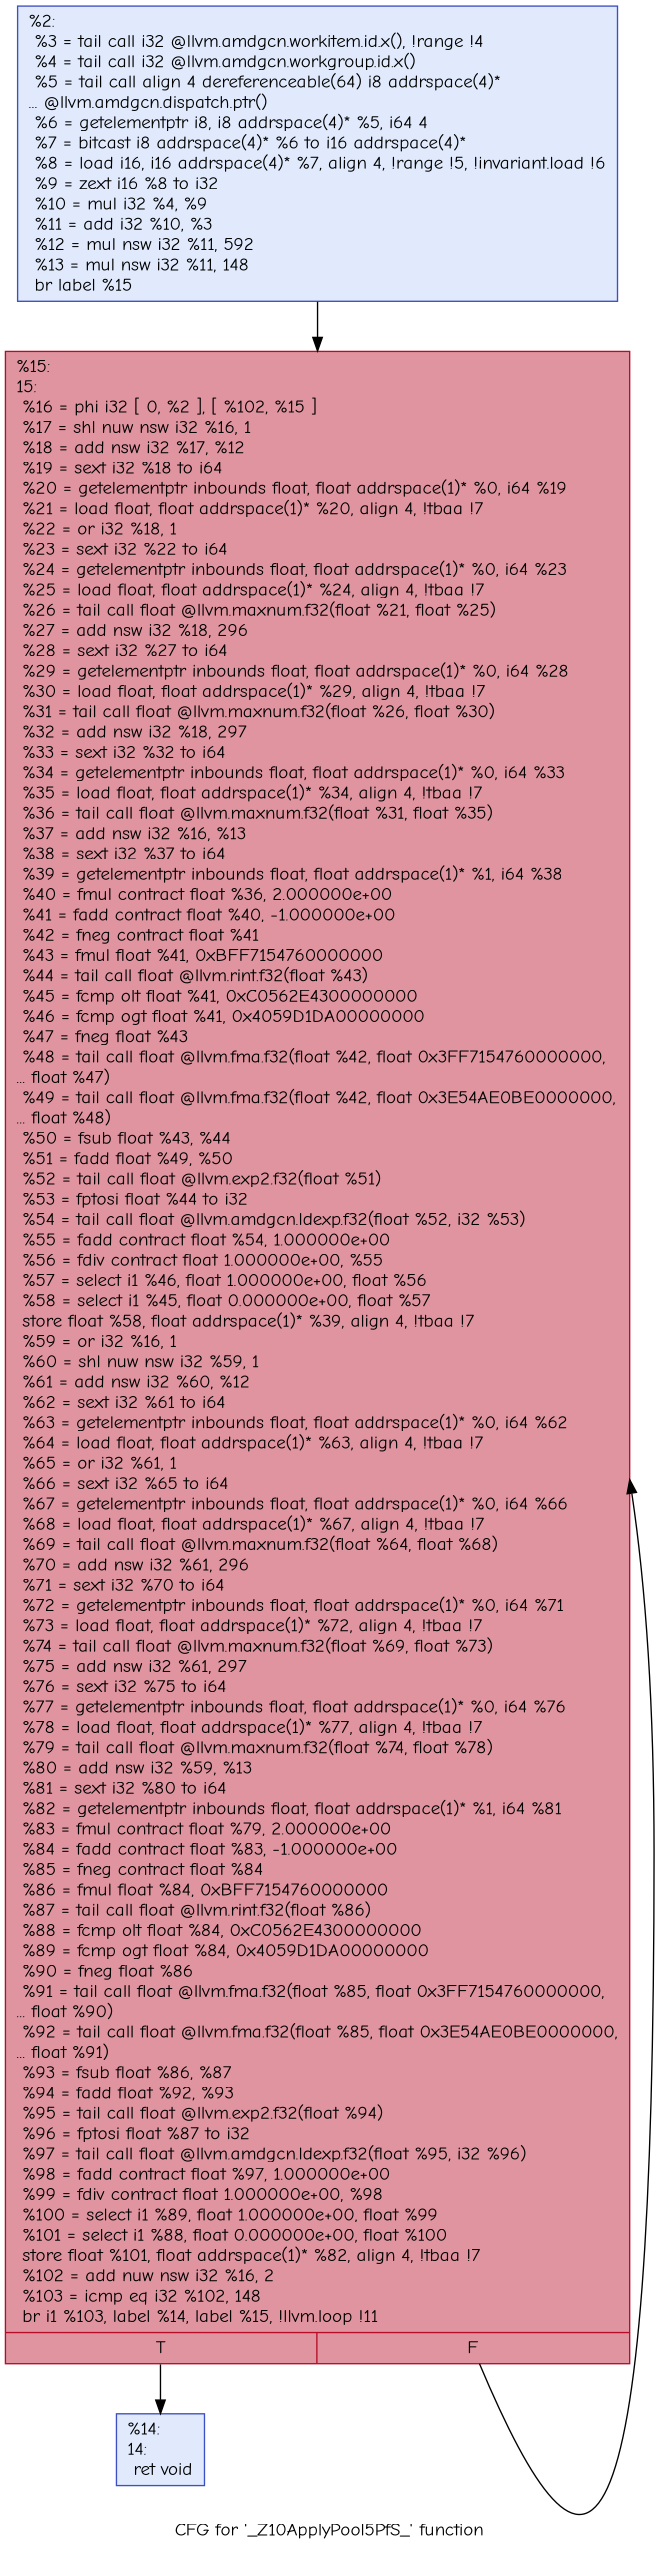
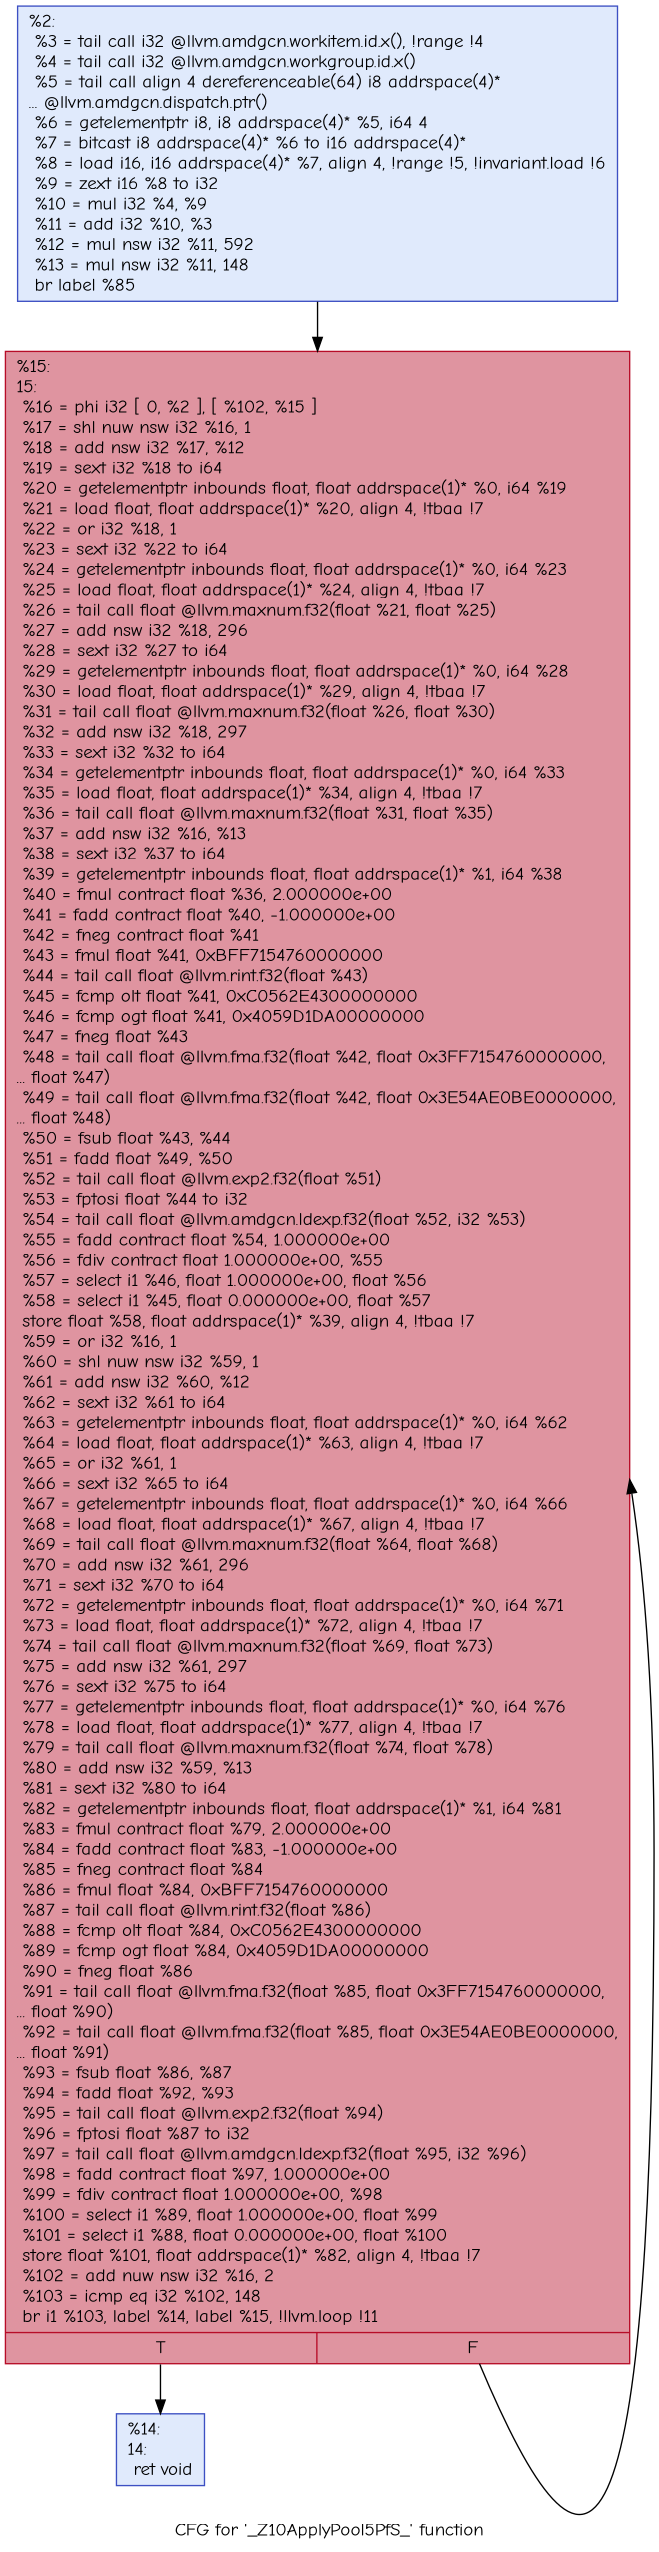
(81, 285) -> (82, 285)
